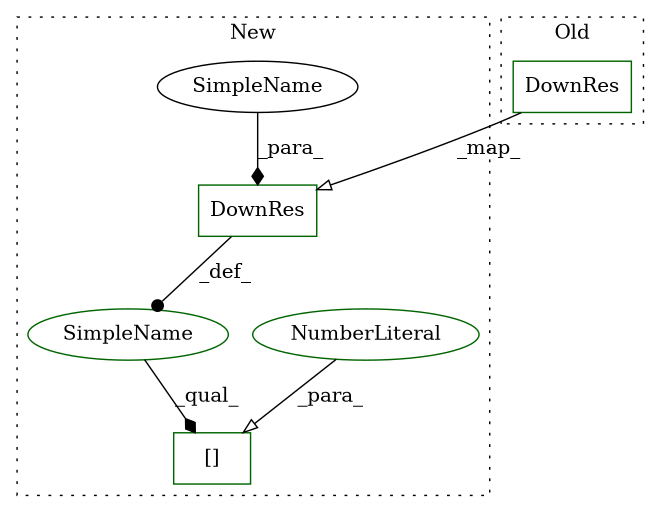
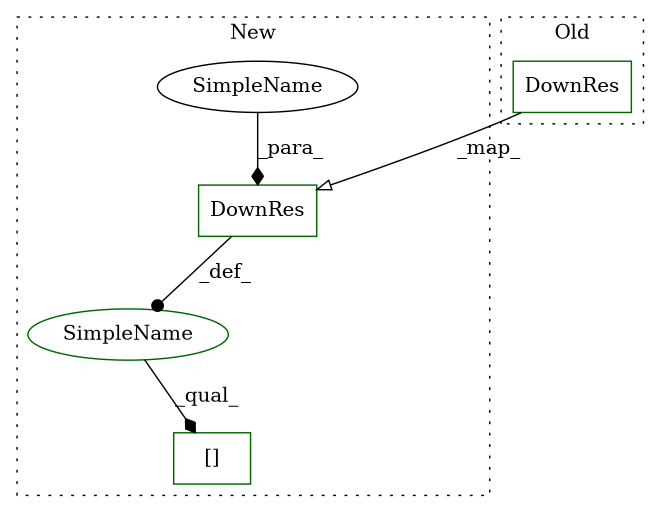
(366, 335) -> none
